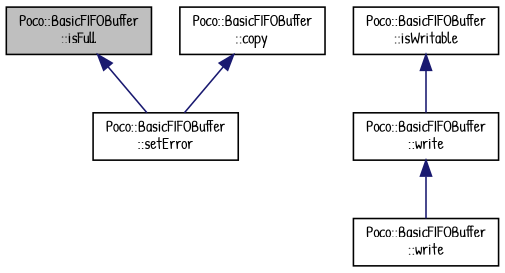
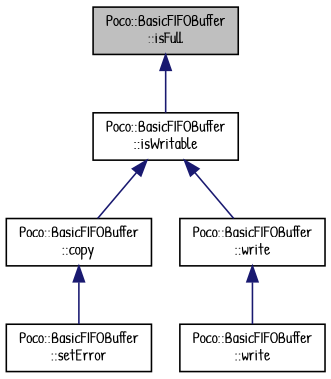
(127, 90) -> (166, 92)
none -> (117, 195)
